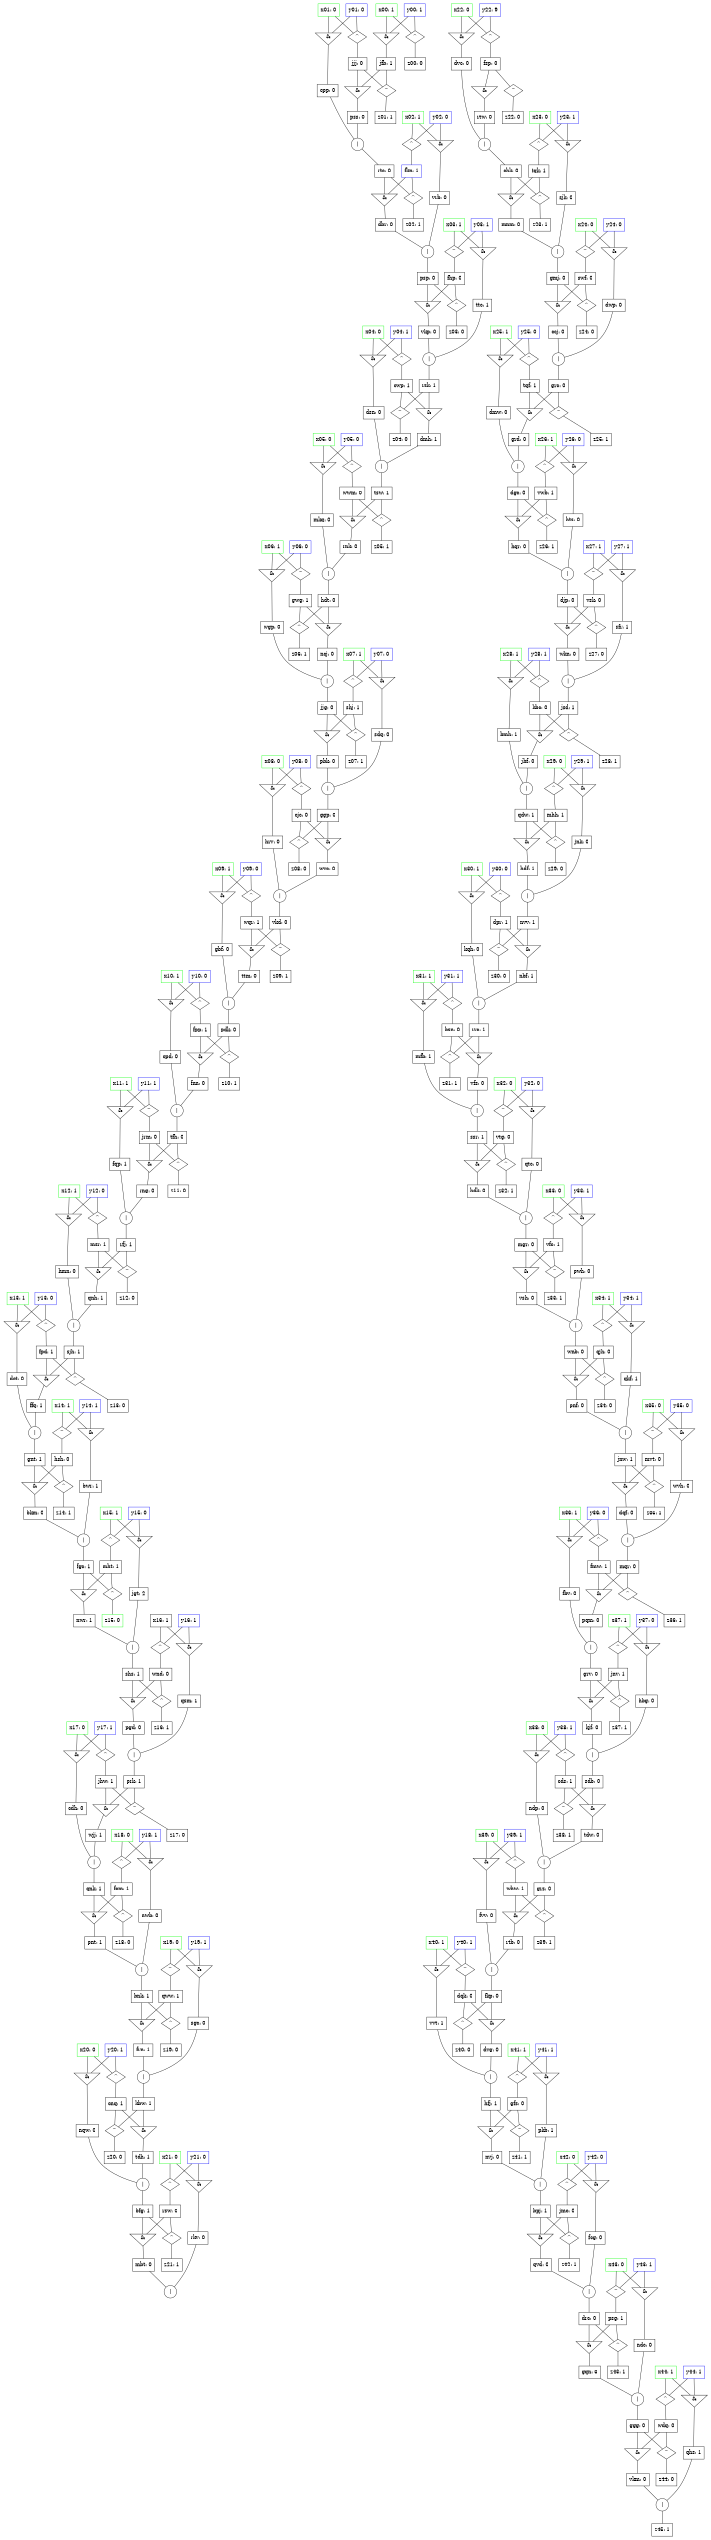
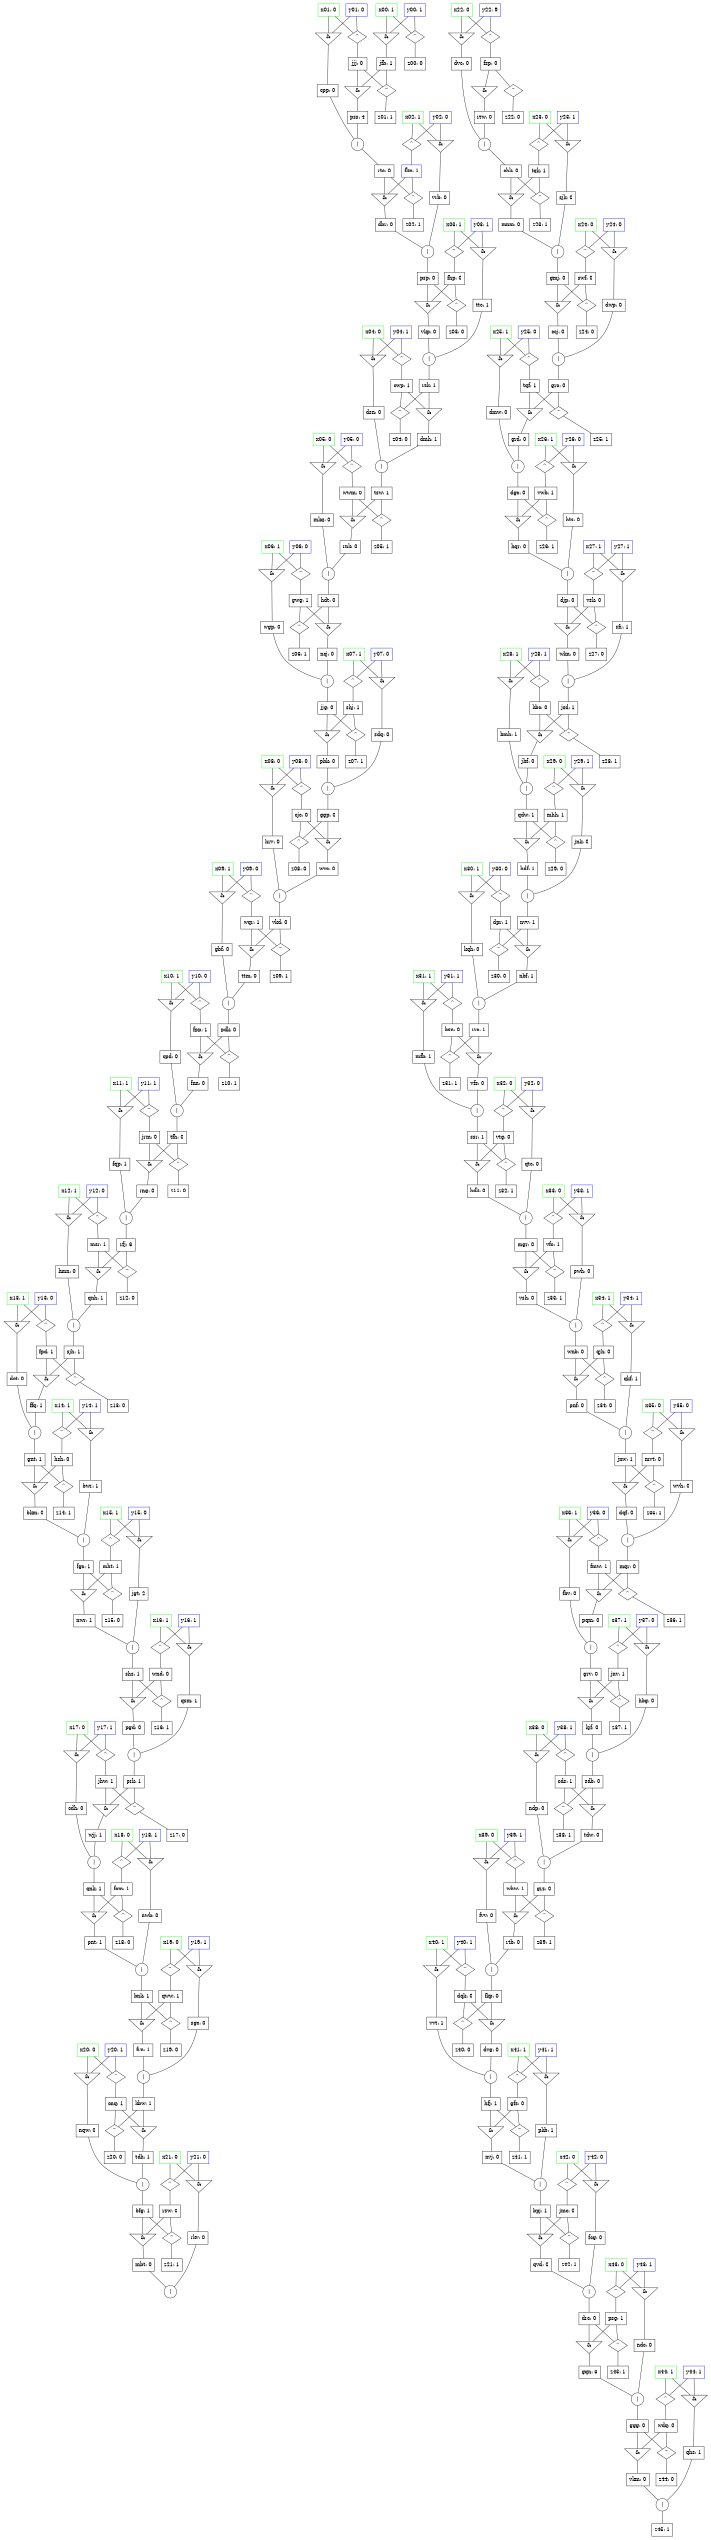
(358, 117) -> (358, 117)
(126, 1245) -> (126, 1245)
(112, 1621) -> (112, 1621)
(161, 1621) -> (161, 1621)
